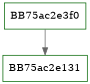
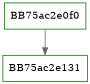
(45, 16) -> (45, 16)
